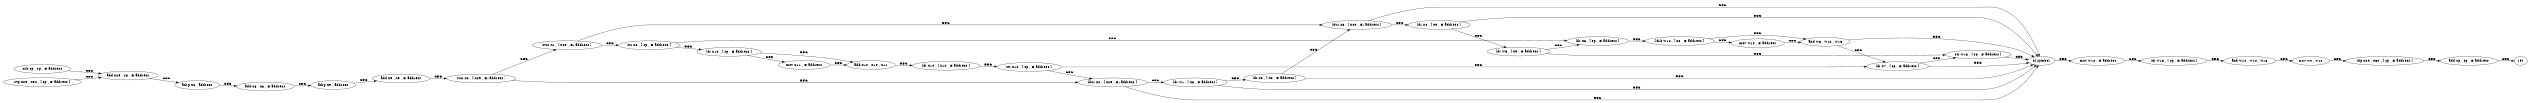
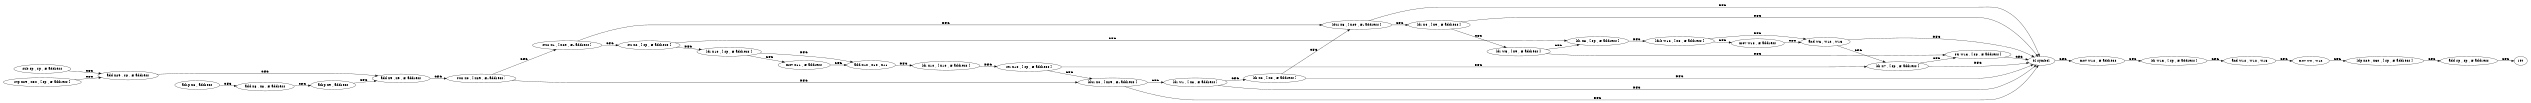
(163, 80) -> (266, 73)
